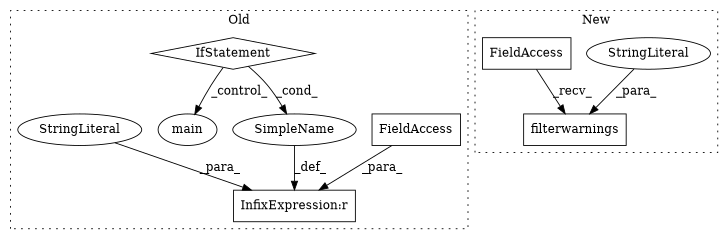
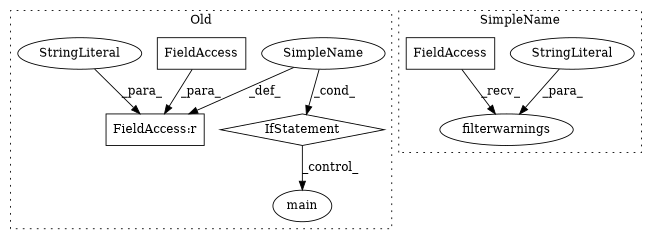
(596, 21) -> (520, 21)
(267, 85) -> (314, 88)
(575, 130) -> (507, 130)
(294, 206) -> (155, 130)
